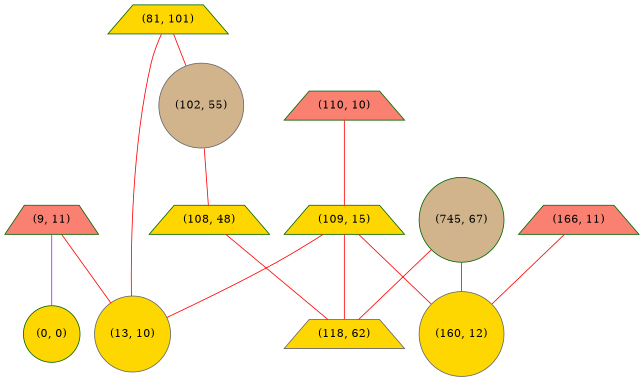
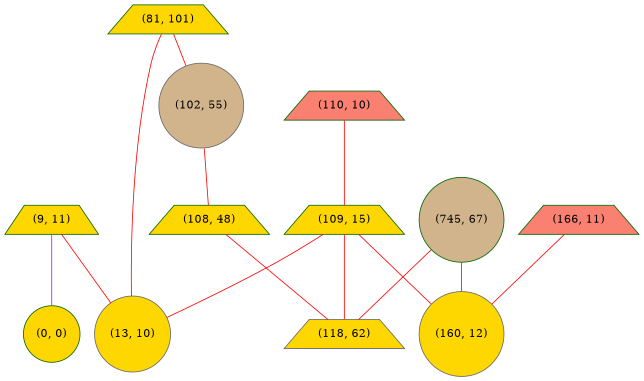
(52, 220) -> (52, 220)
